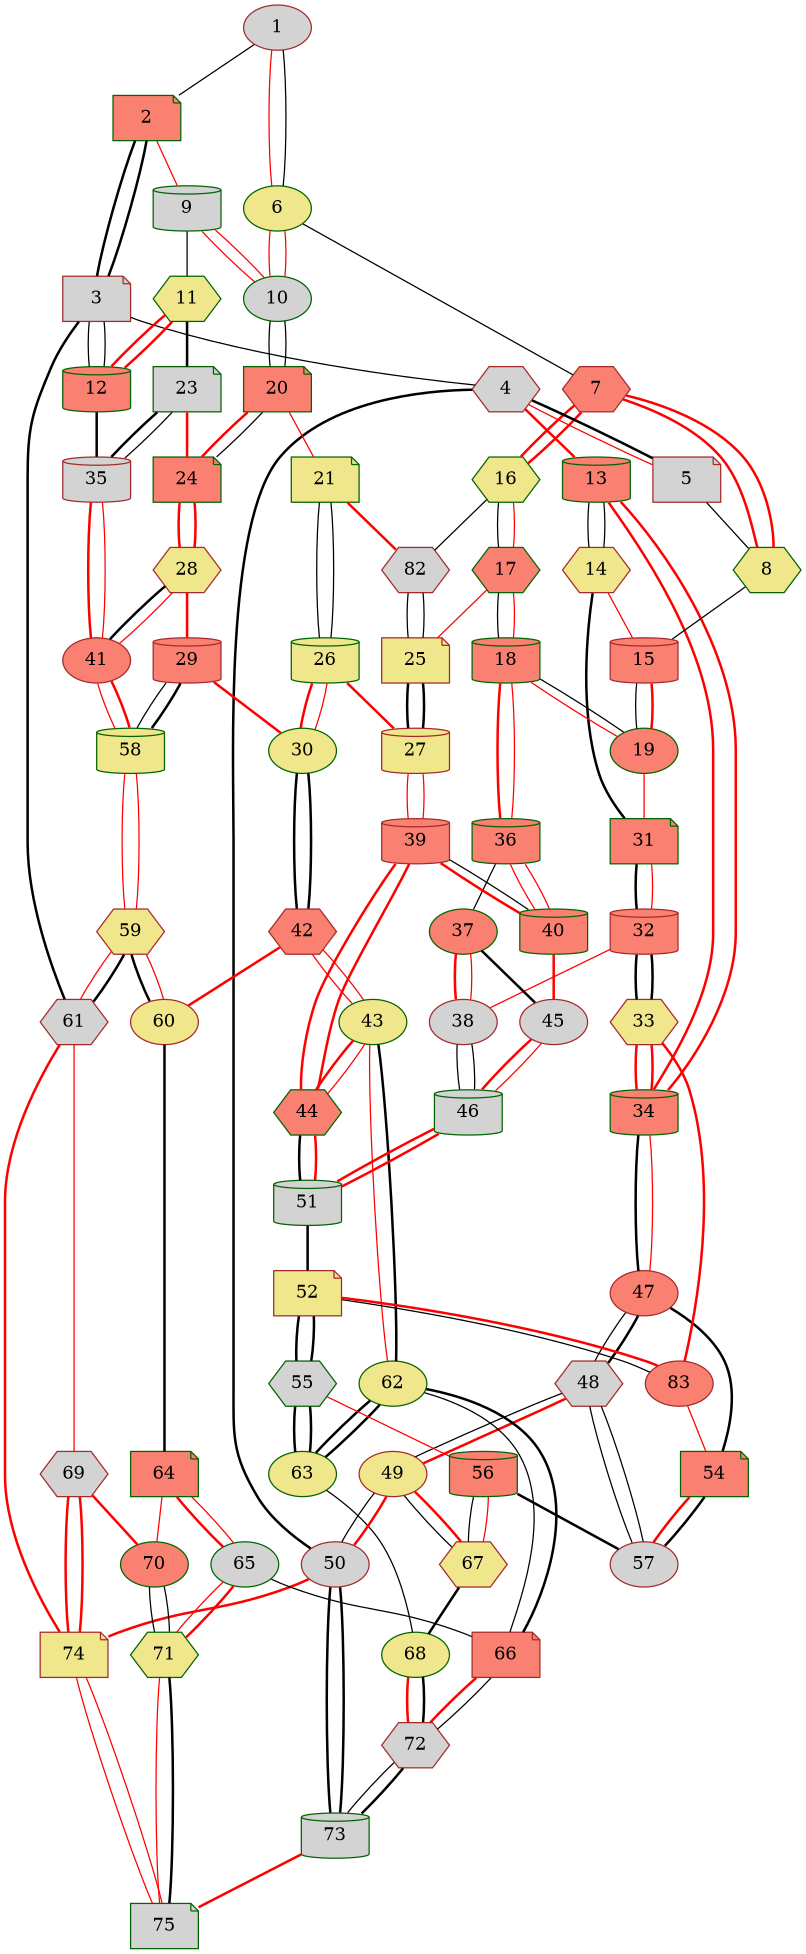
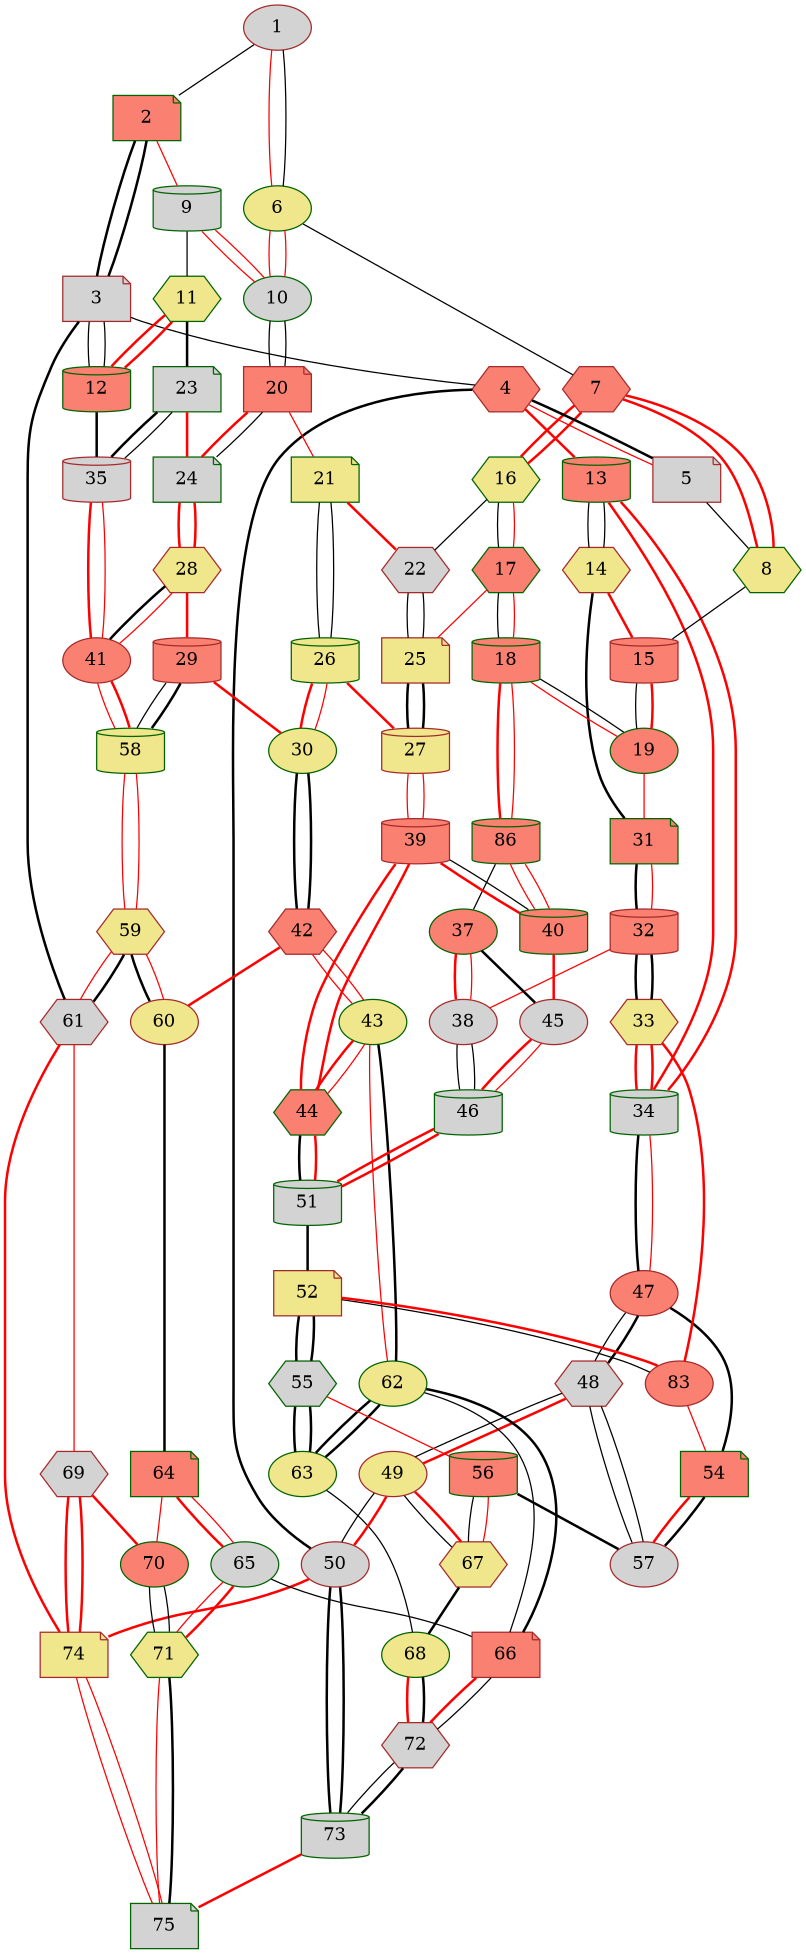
(277, 389) -> (277, 389)
(506, 389) -> (506, 389)
(187, 480) -> (187, 480)
(416, 570) -> (416, 570)
(620, 615) -> (620, 615)
(506, 841) -> (506, 841)
(644, 1112) -> (644, 1112)
